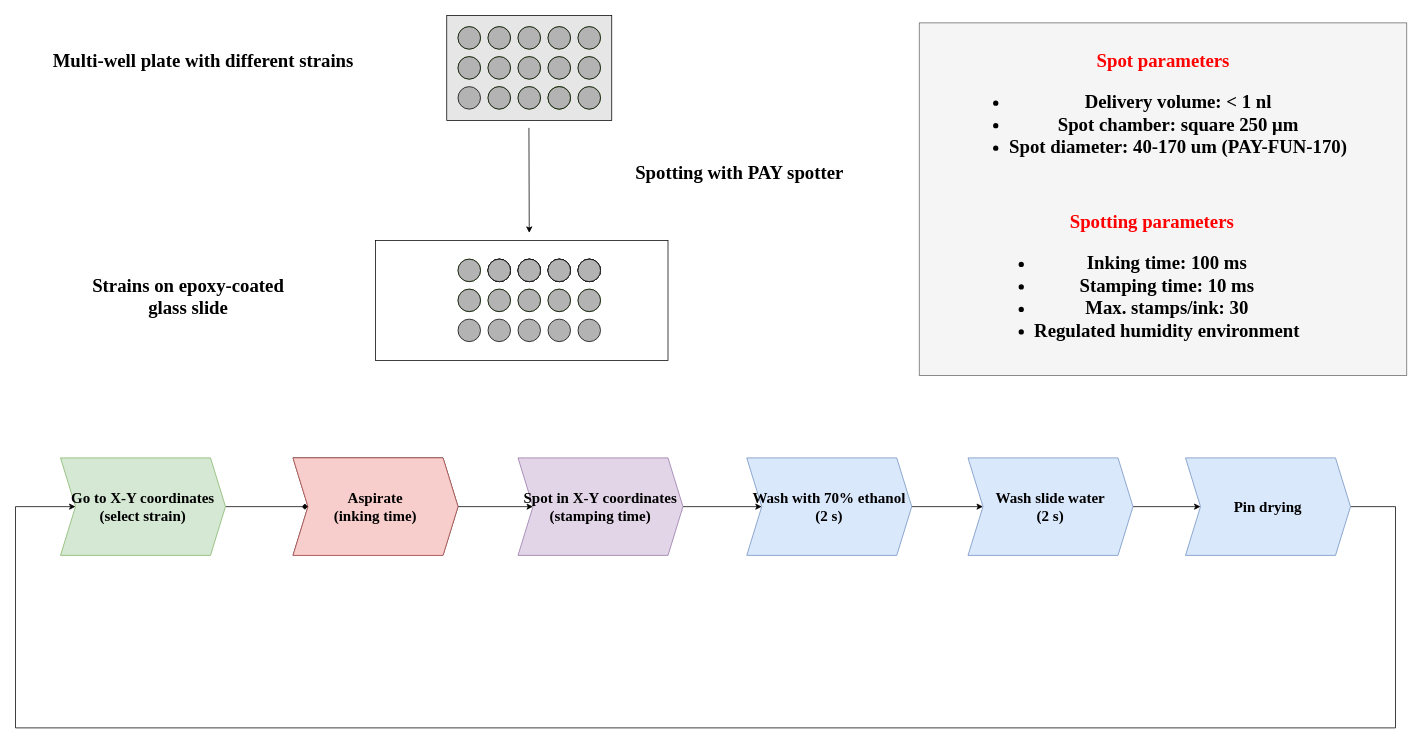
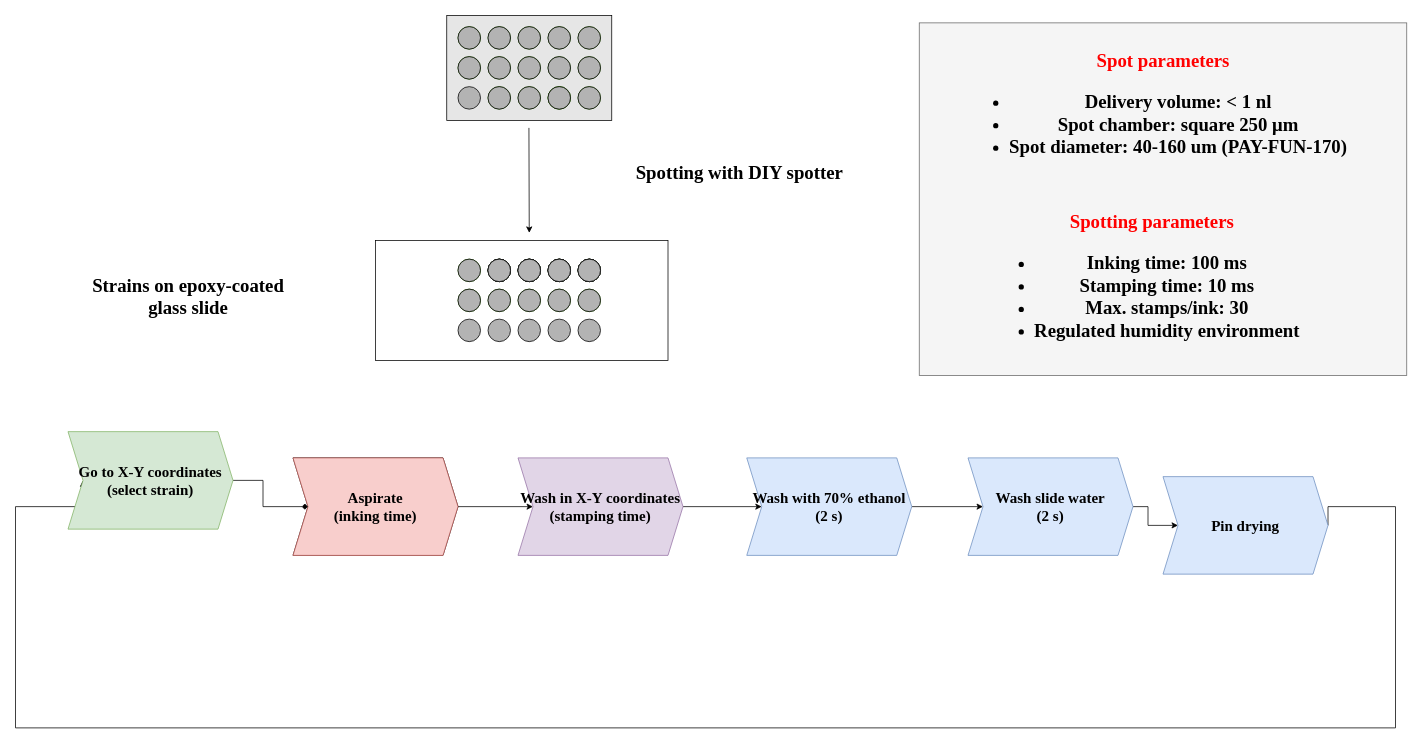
(203, 60) -> none
(1163, 124) -> (1163, 124)
(740, 173) -> (740, 173)
(143, 507) -> (150, 480)
(600, 507) -> (600, 507)
(1268, 507) -> (1245, 525)
